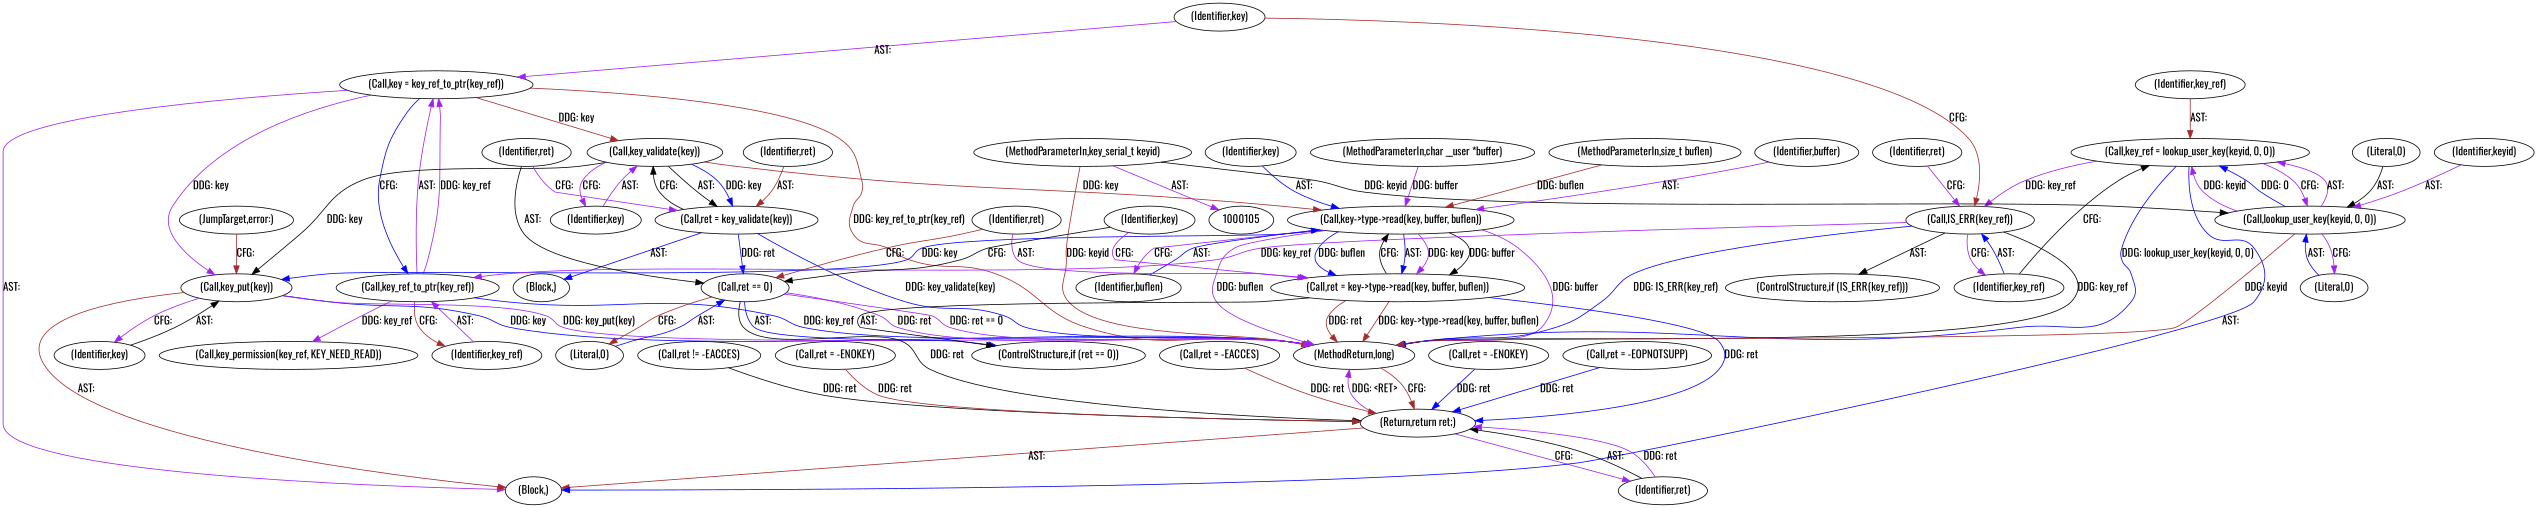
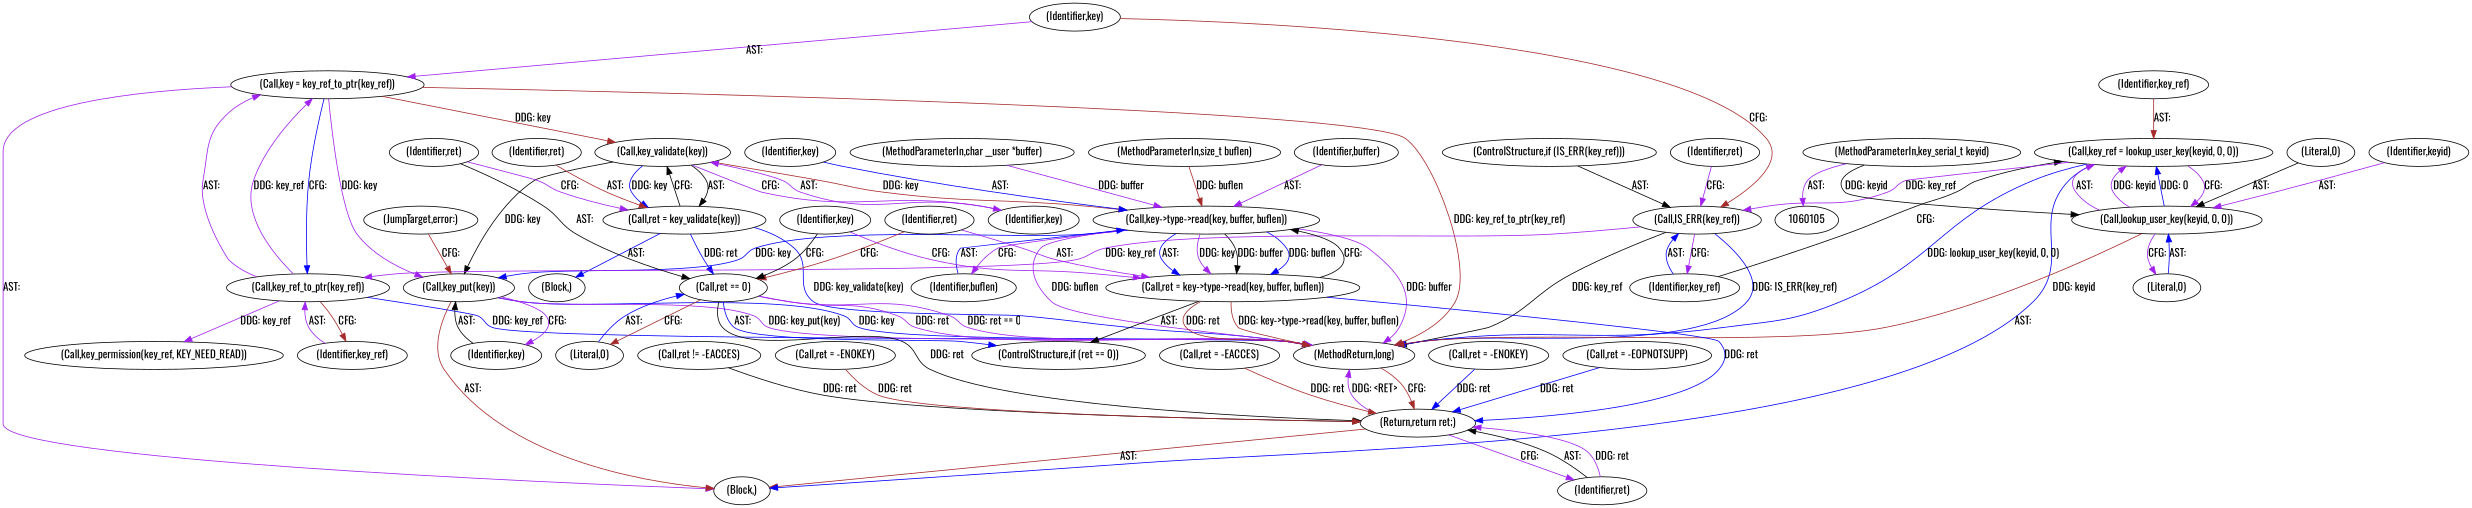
(1241, 220) -> (1807, 220)
(1906, 252) -> (1620, 185)
(1114, 323) -> none
